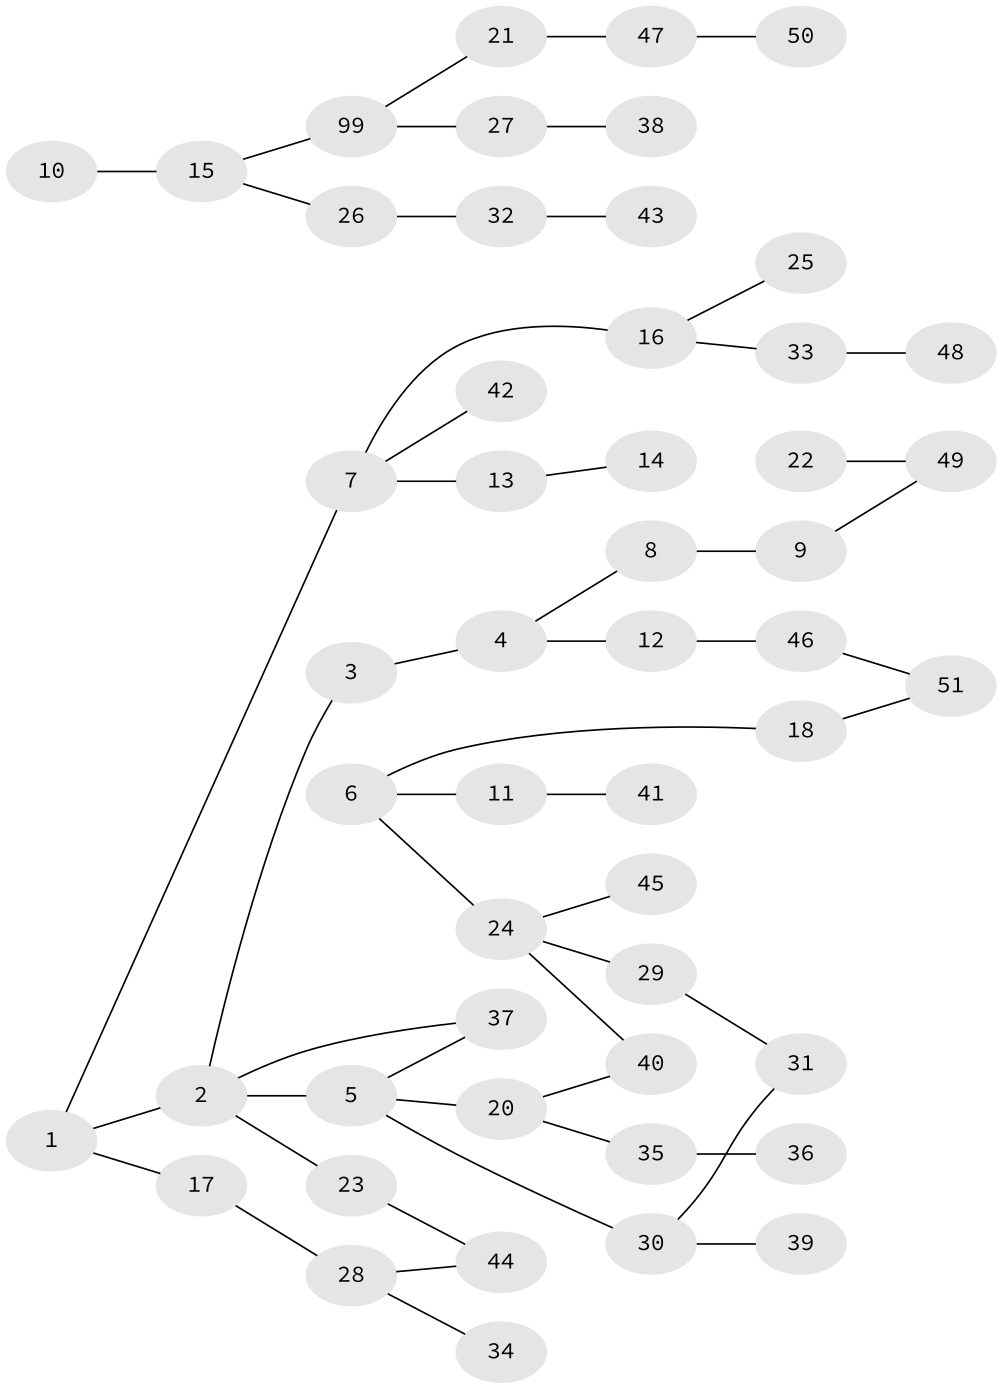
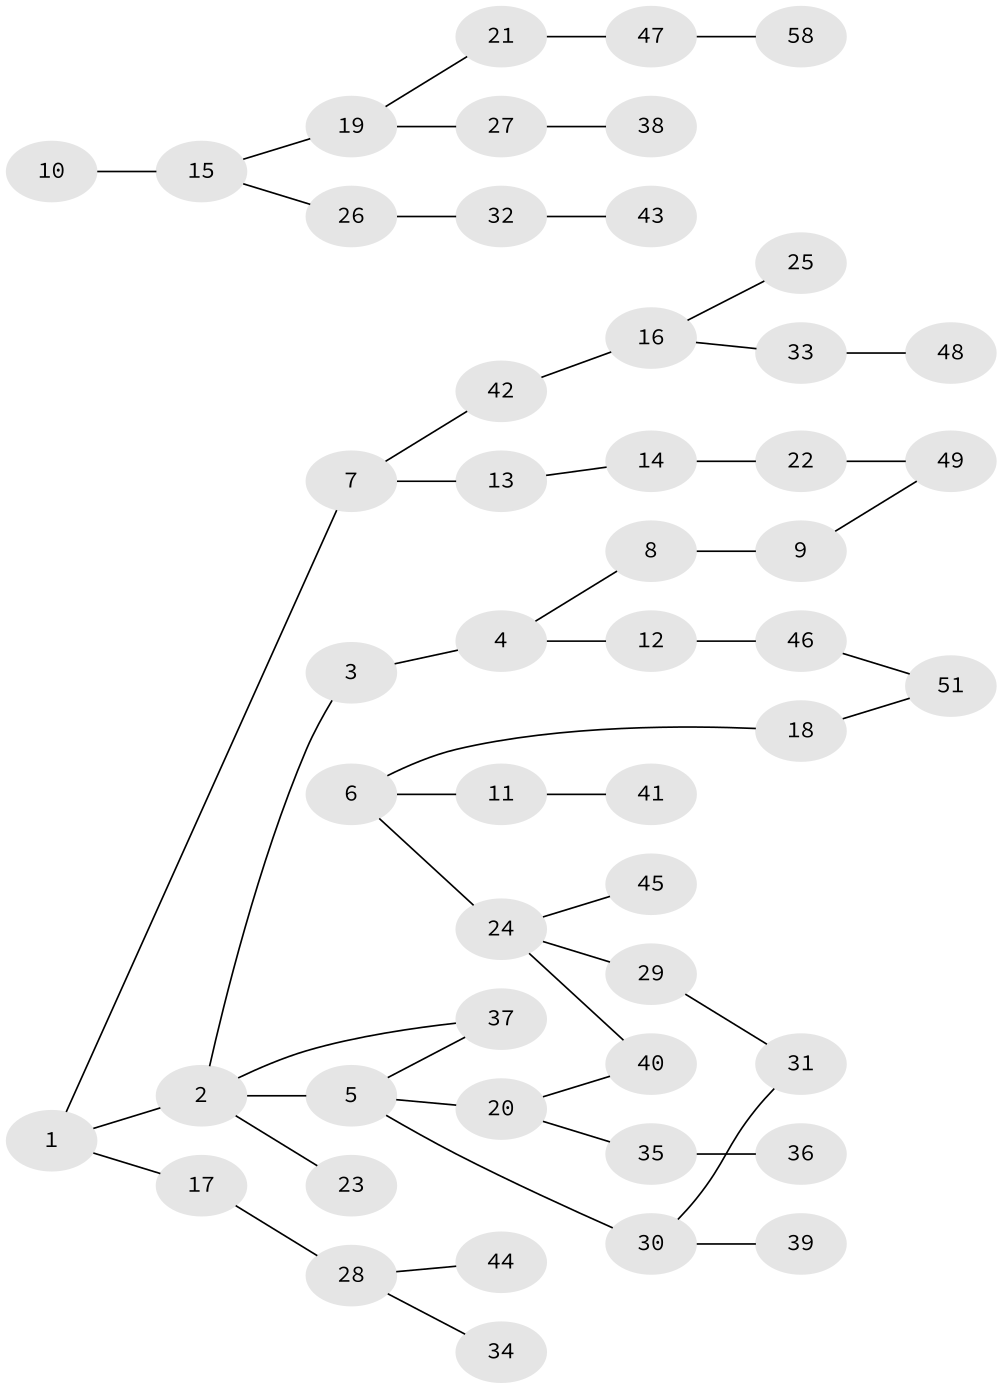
(801, 37) -> (801, 37)
(351, 127) -> (351, 127)
(462, 344) -> (576, 365)
none -> (726, 461)
(426, 1224) -> none
